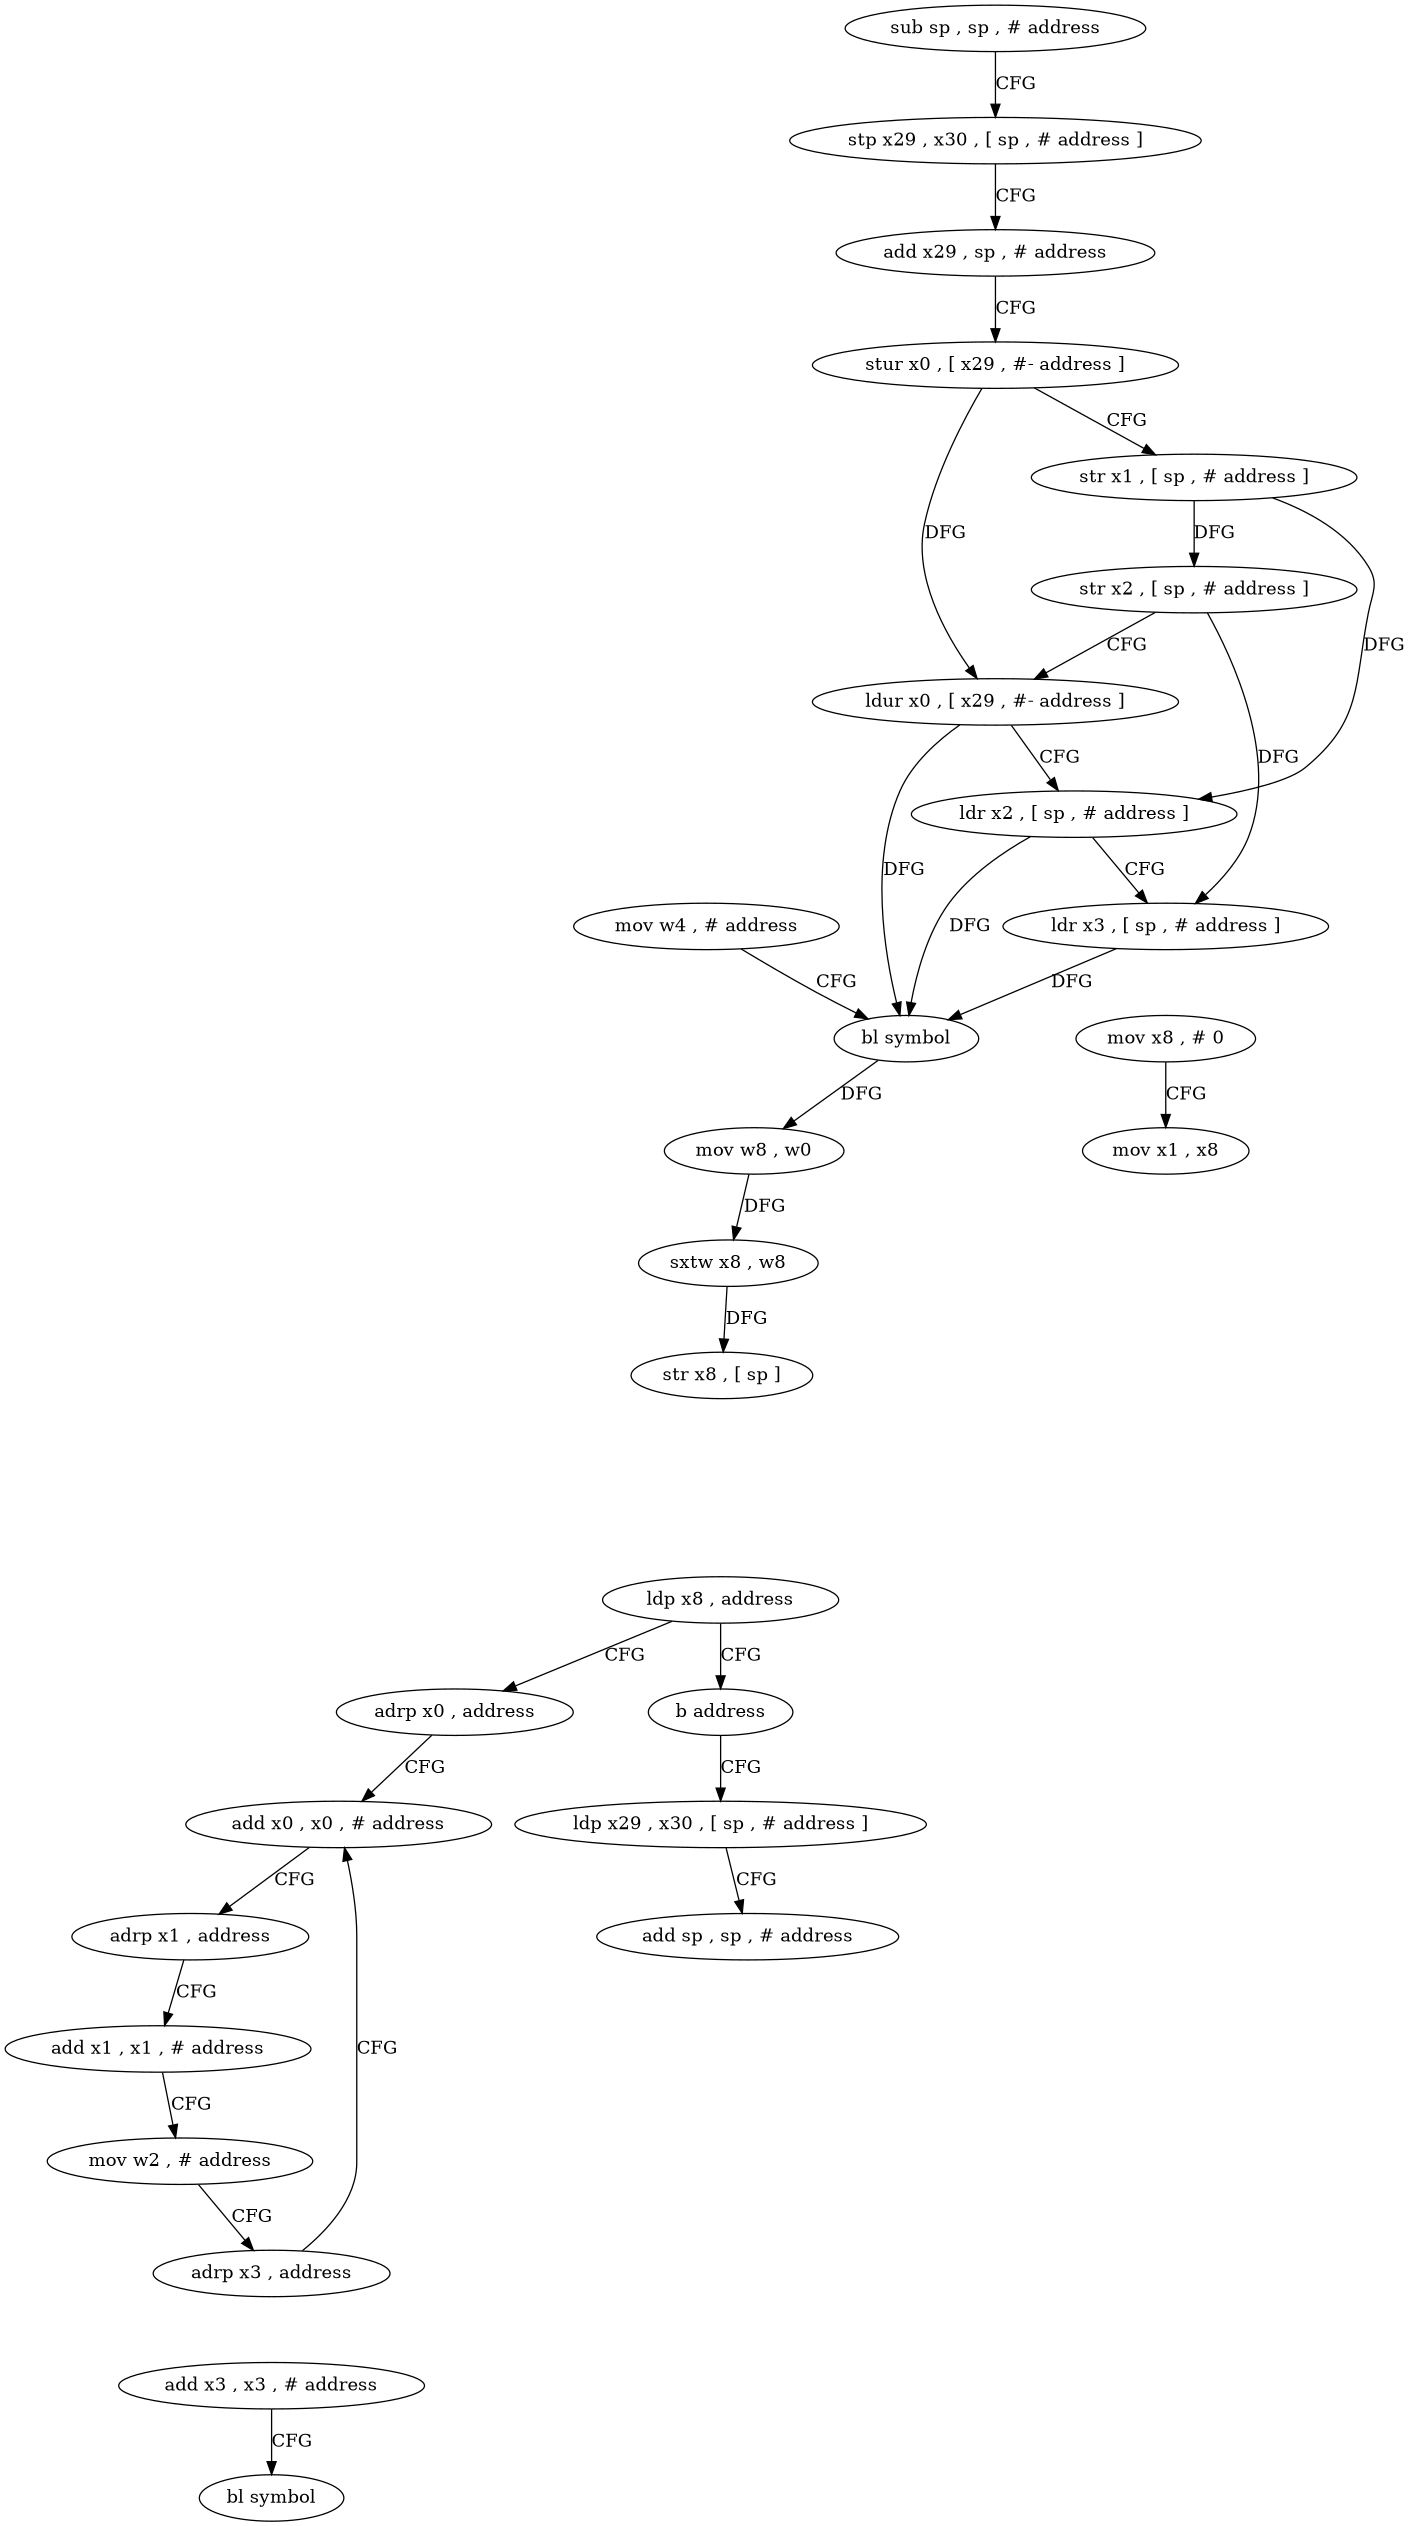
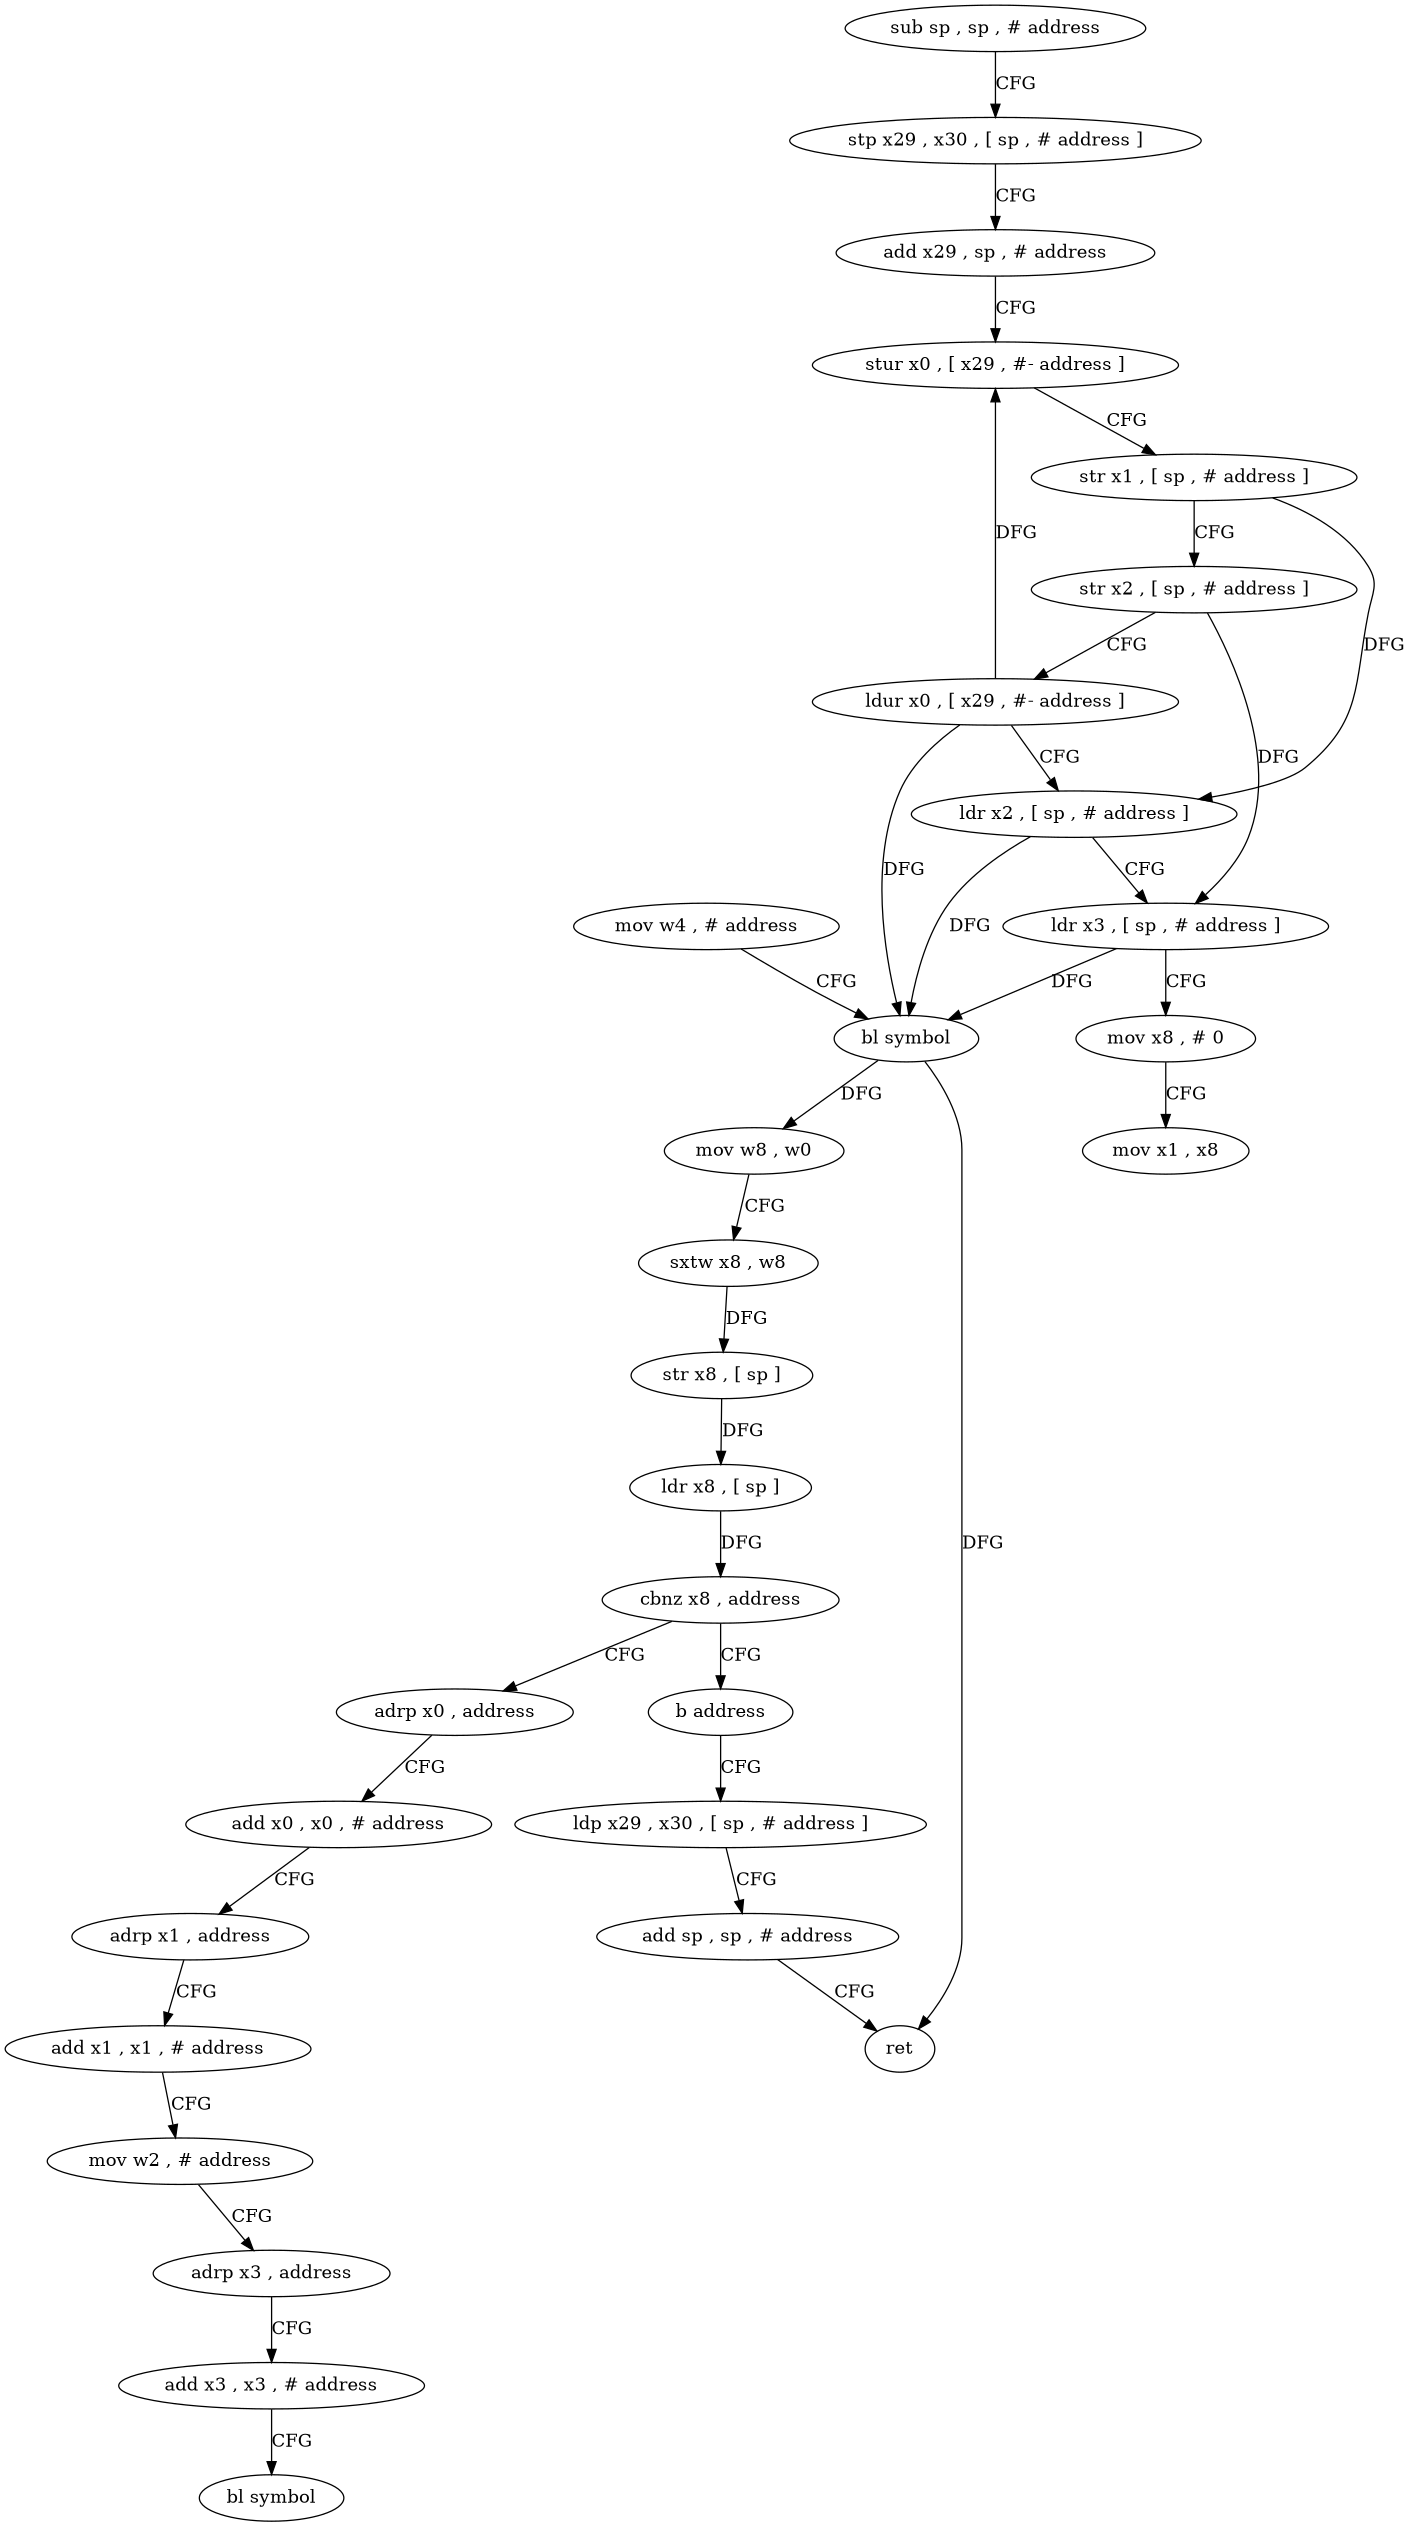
(924, 528) -> (995, 540)
(1215, 534) -> (1215, 534)
none -> (1166, 976)
(765, 1207) -> (765, 1207)
none -> (721, 1488)
(721, 1600) -> (721, 1600)
none -> (900, 2049)
(357, 2065) -> (272, 2323)
